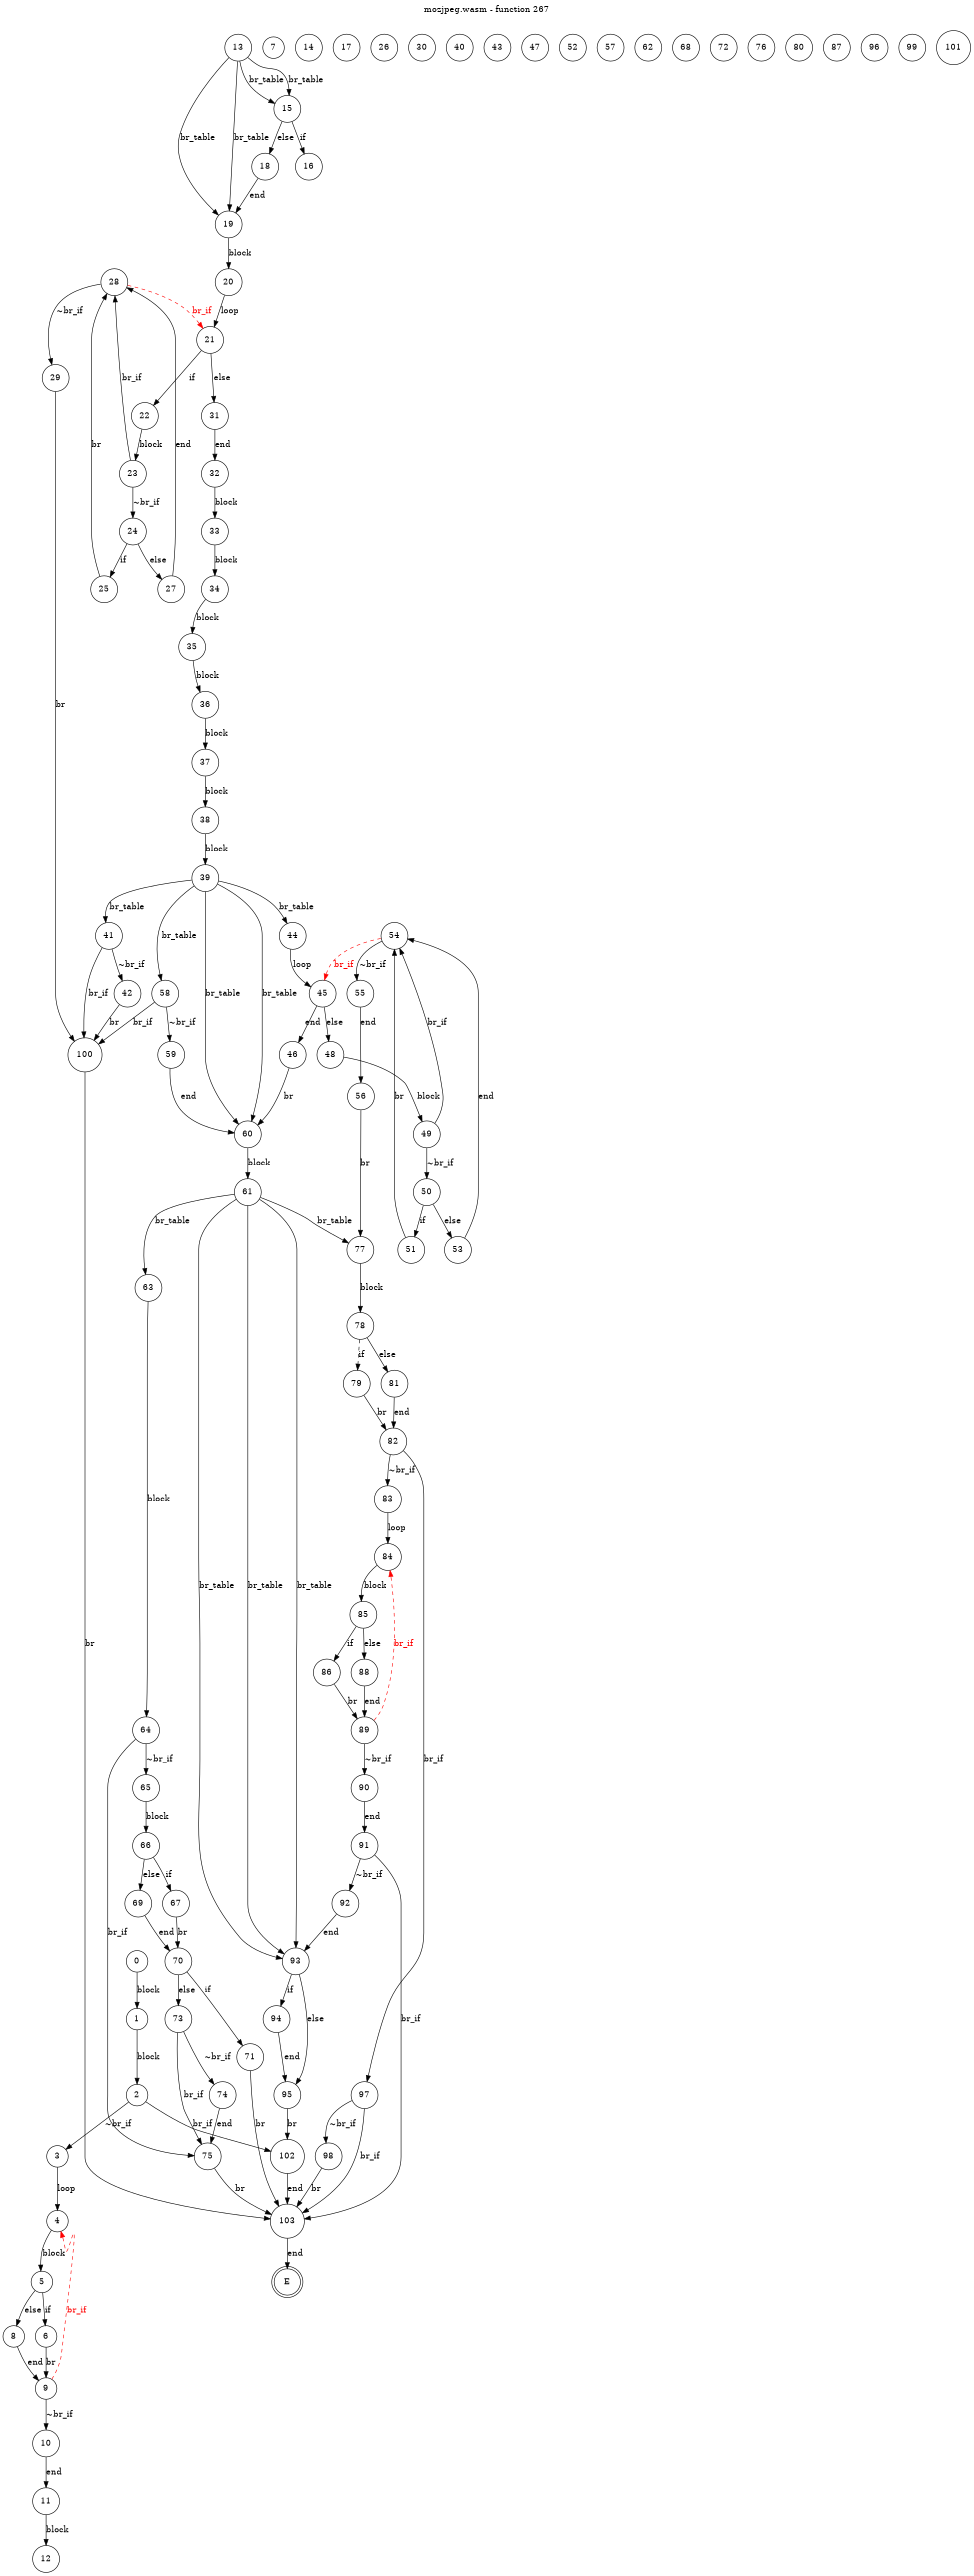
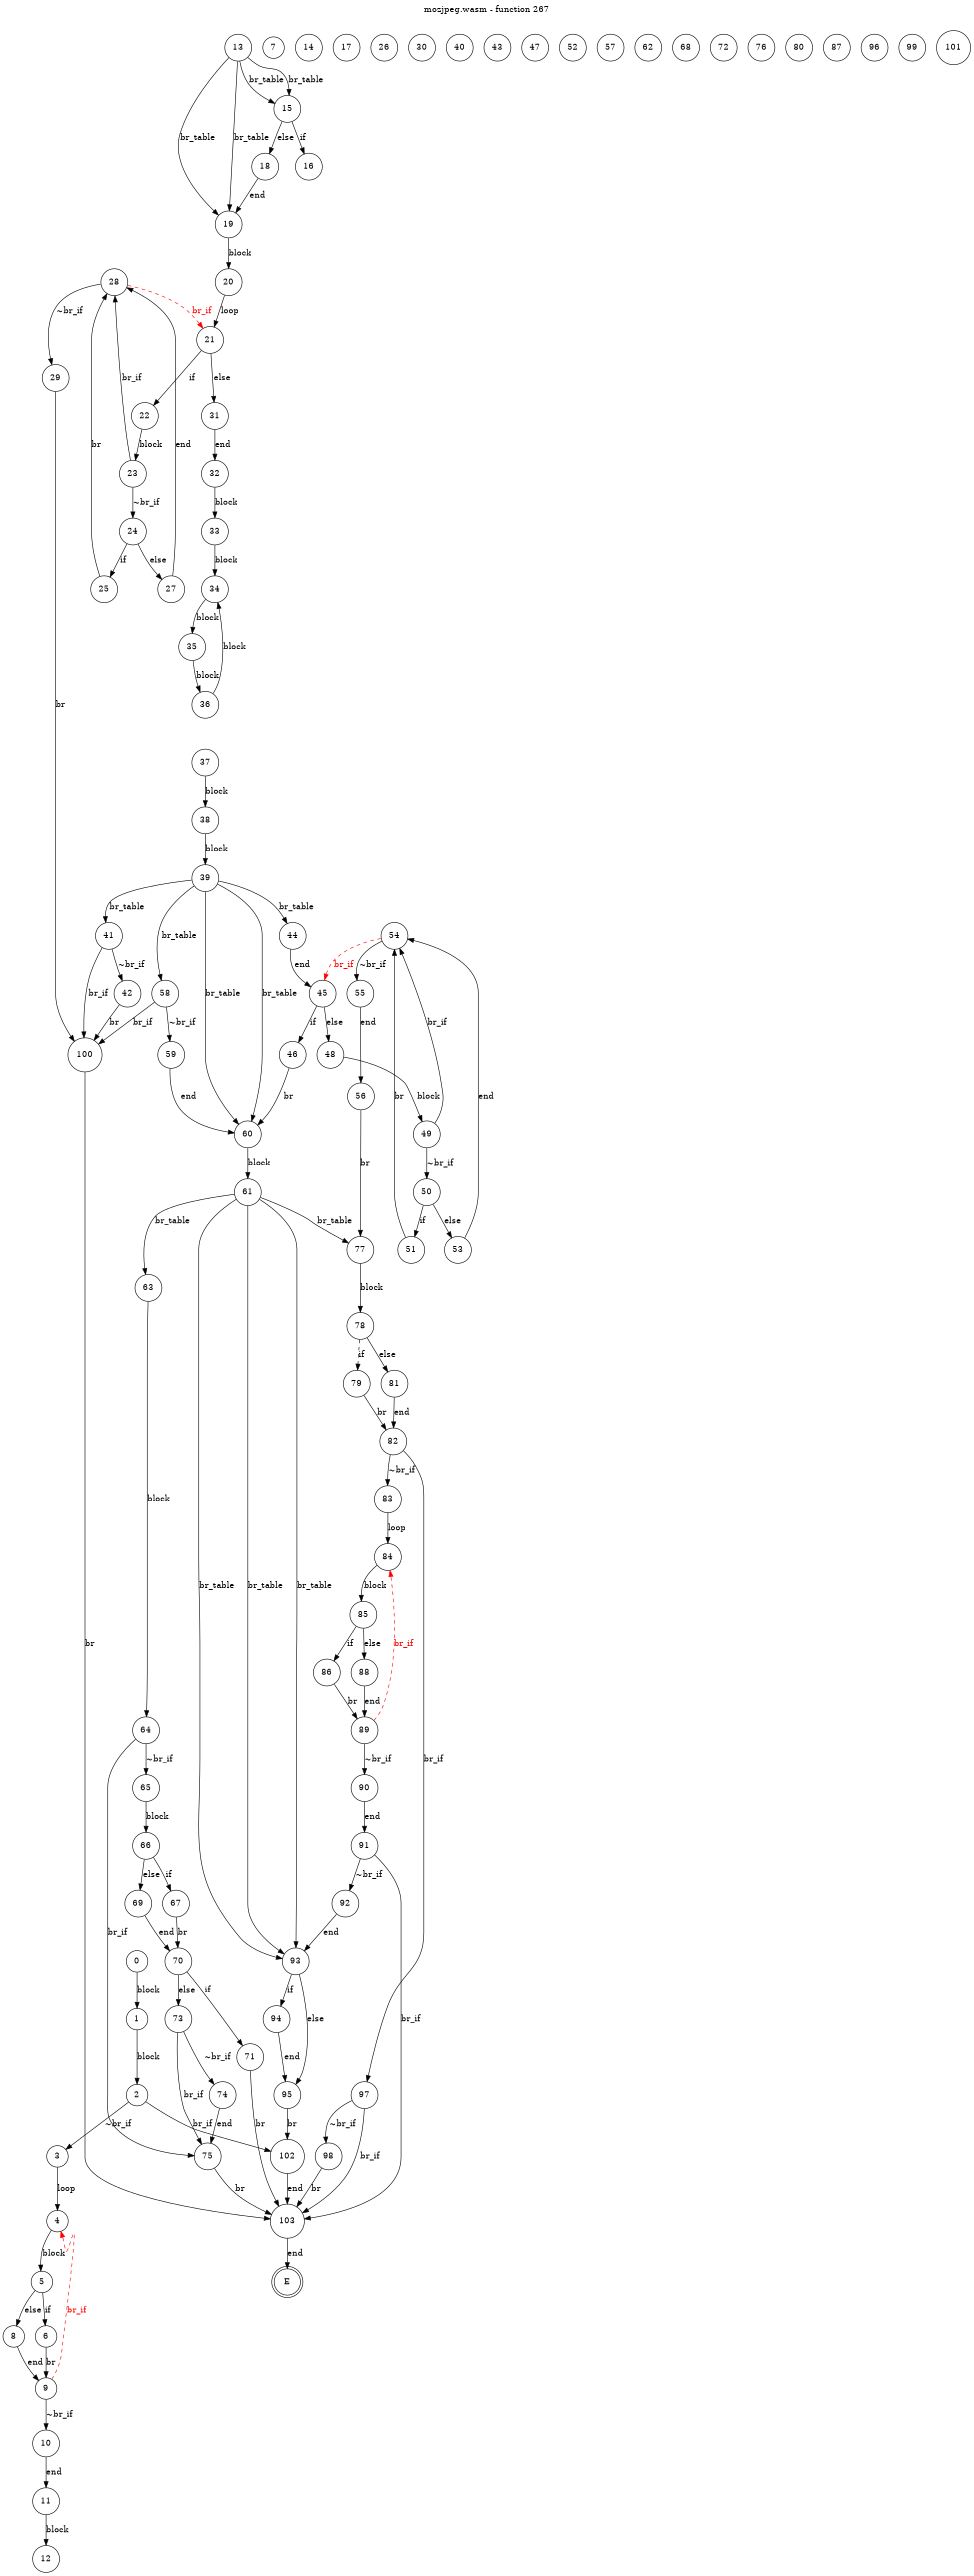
(205, 731) -> (223, 652)
(303, 965) -> (303, 965)
(313, 1022) -> (313, 1022)
